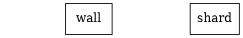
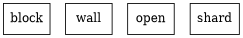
none -> (27, 19)
none -> (151, 19)
